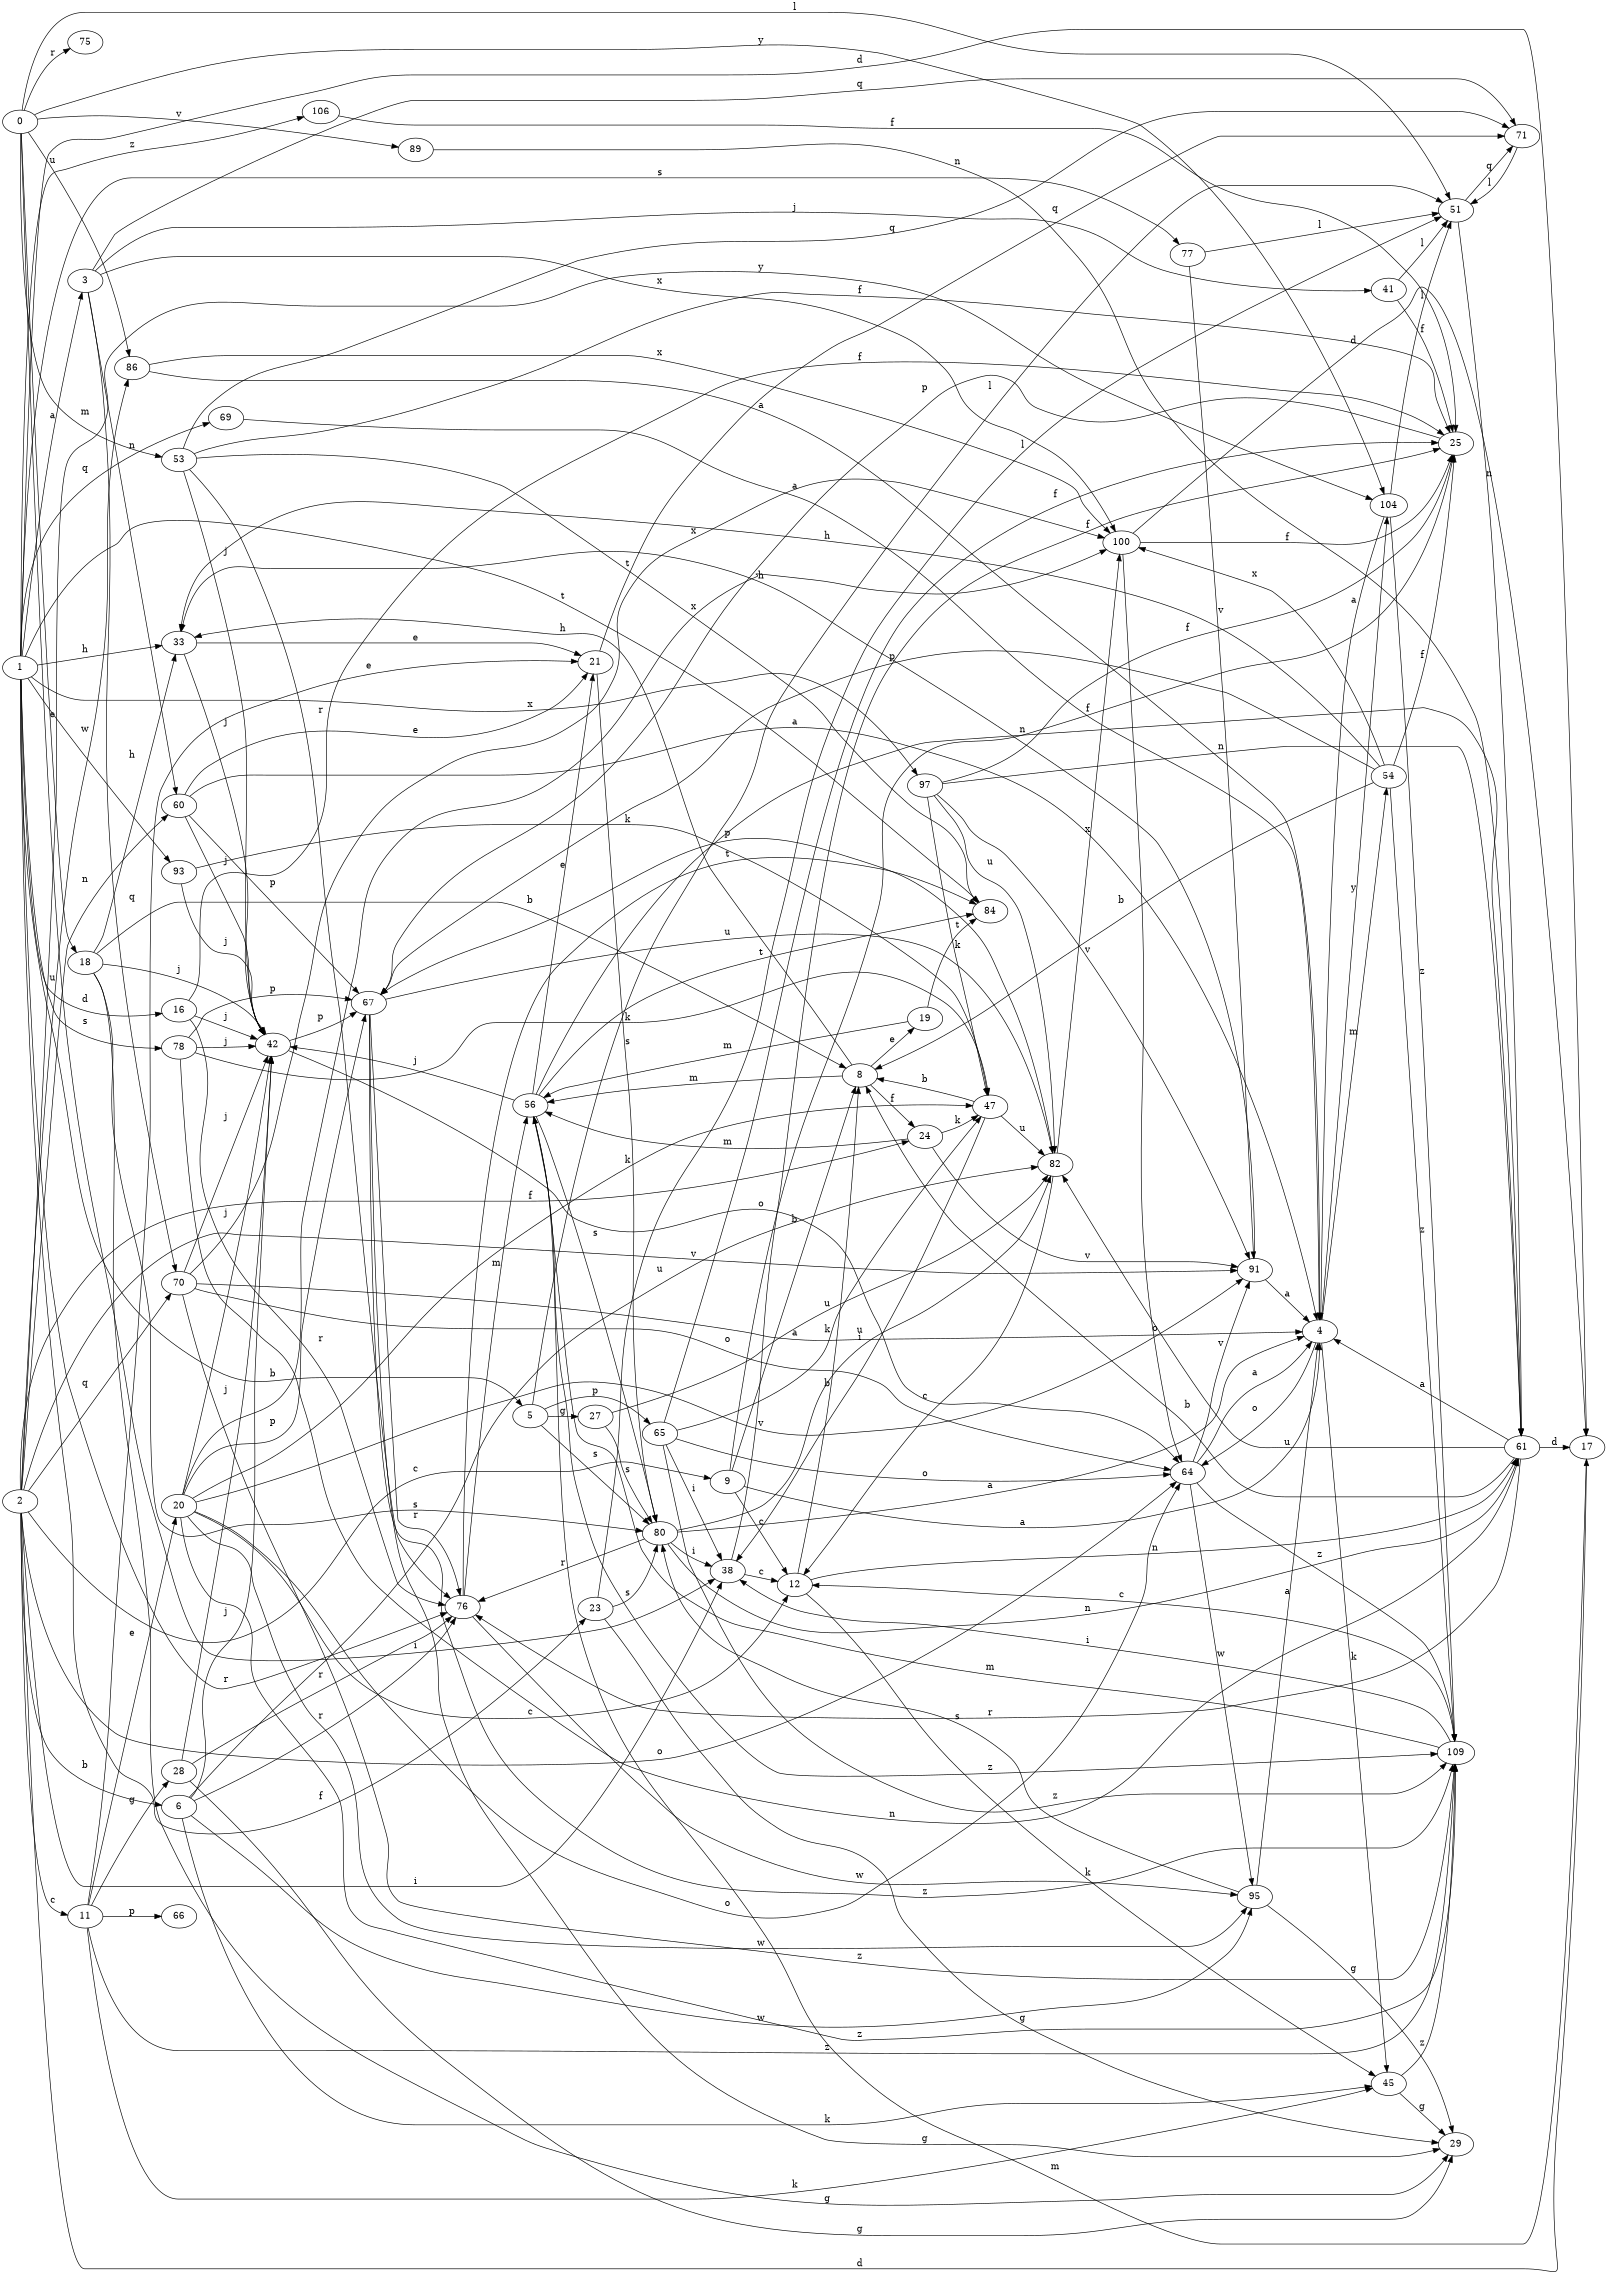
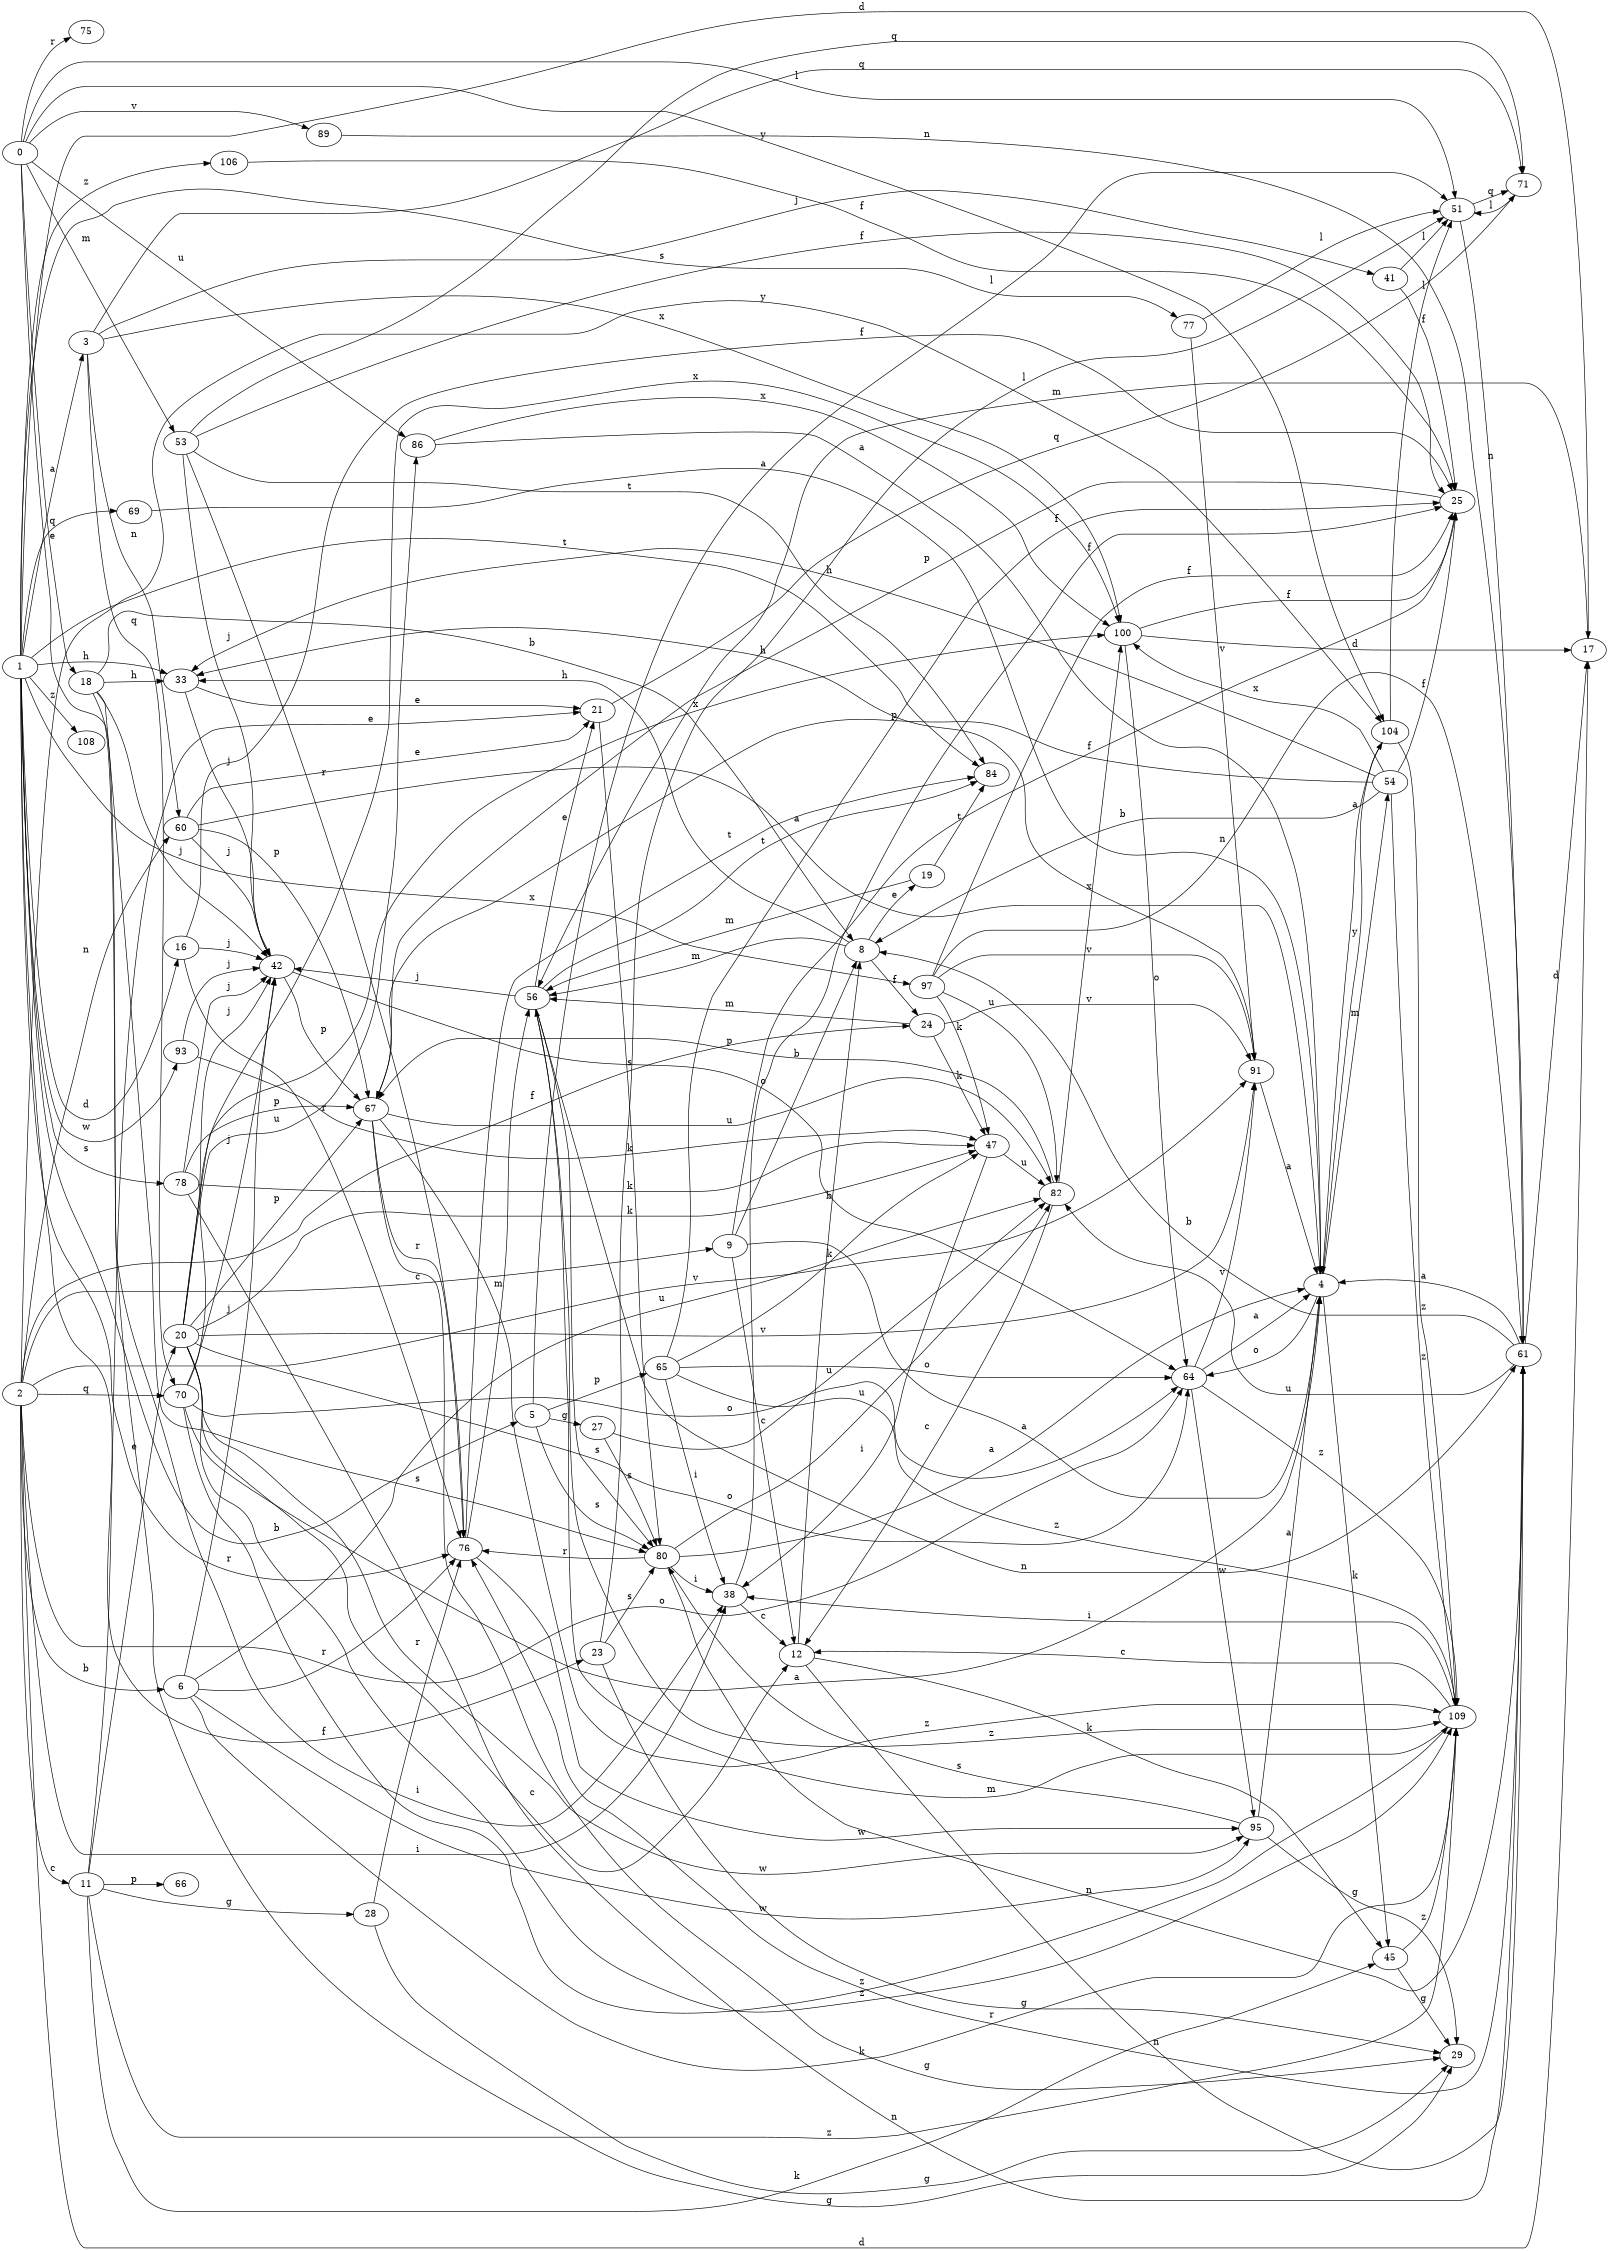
none -> (86, 743)
(67, 881) -> (383, 941)
(929, 1090) -> none
(241, 1414) -> none
(685, 2125) -> (846, 2062)
